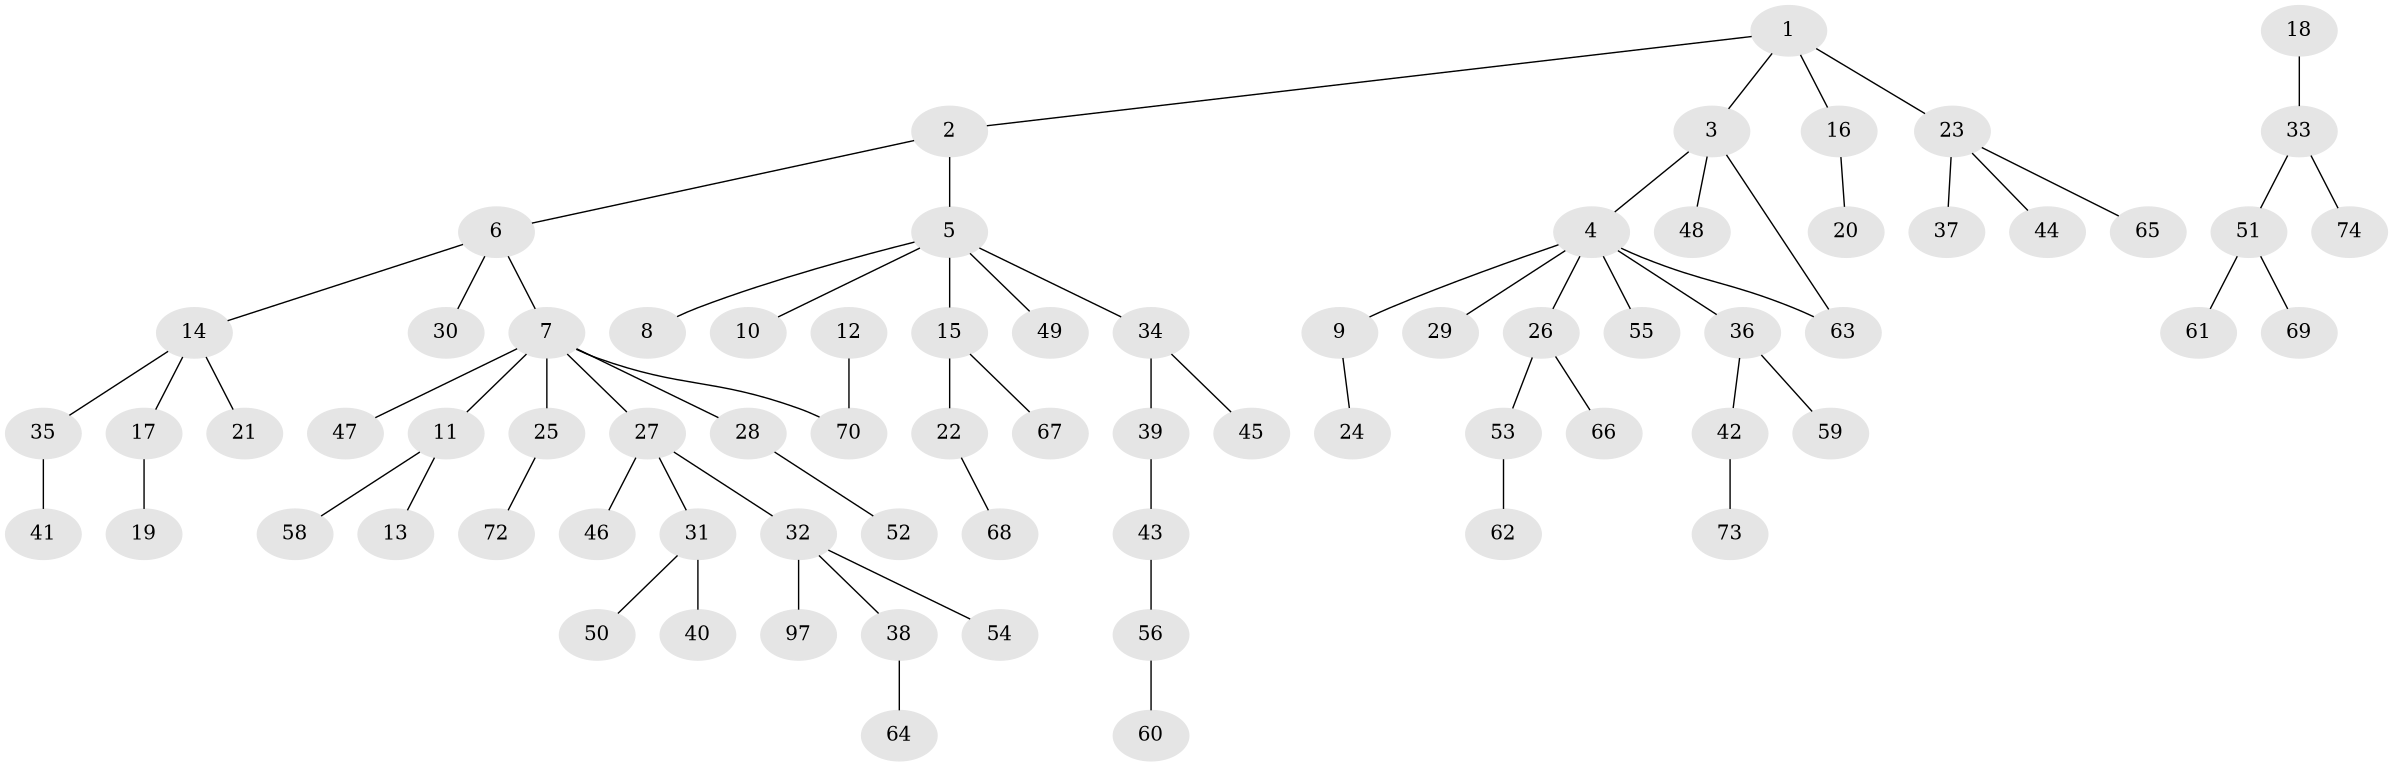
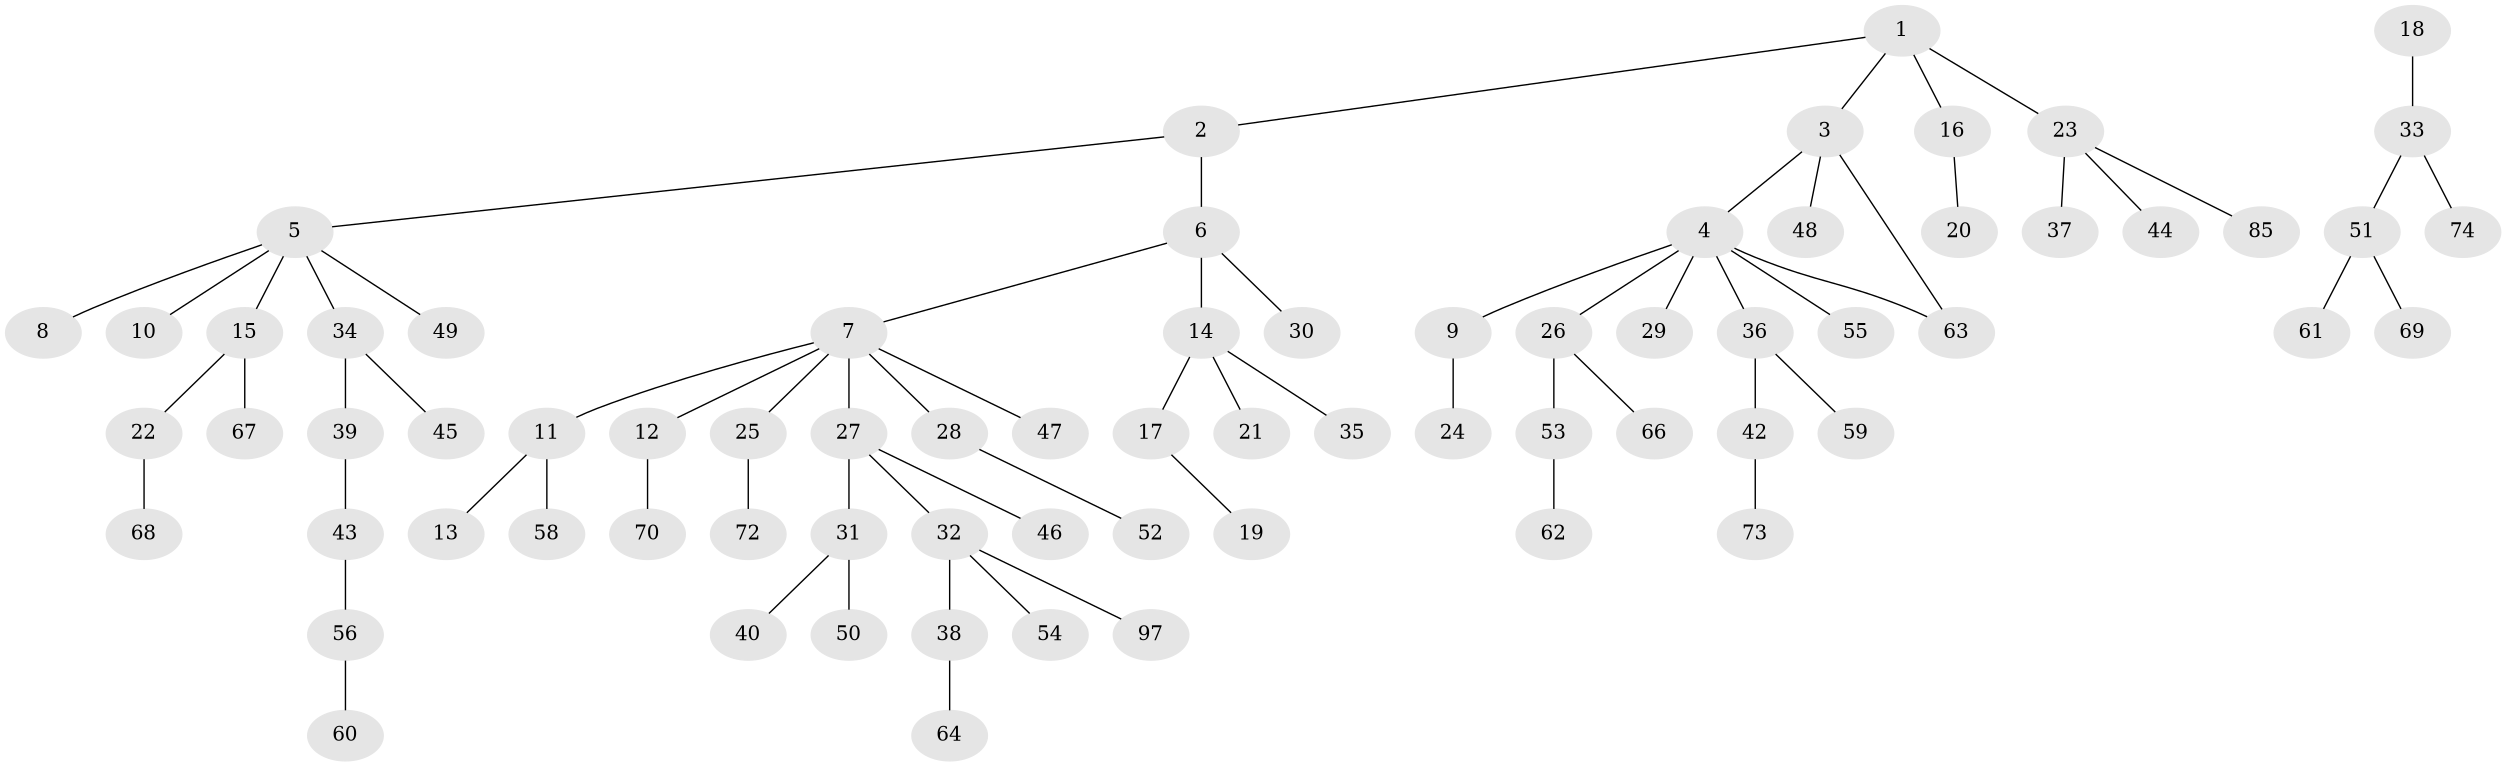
(2148, 232) -> (2262, 232)
(698, 383) -> (748, 383)
(43, 534) -> none
